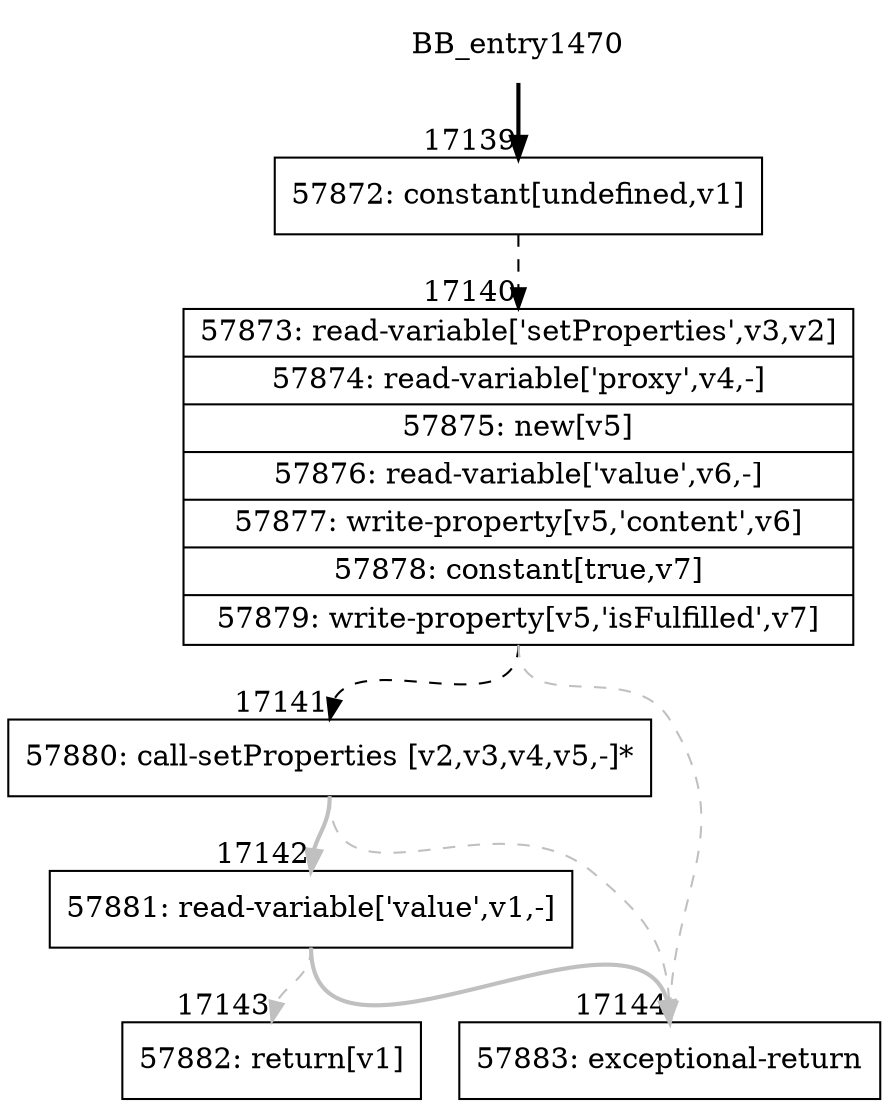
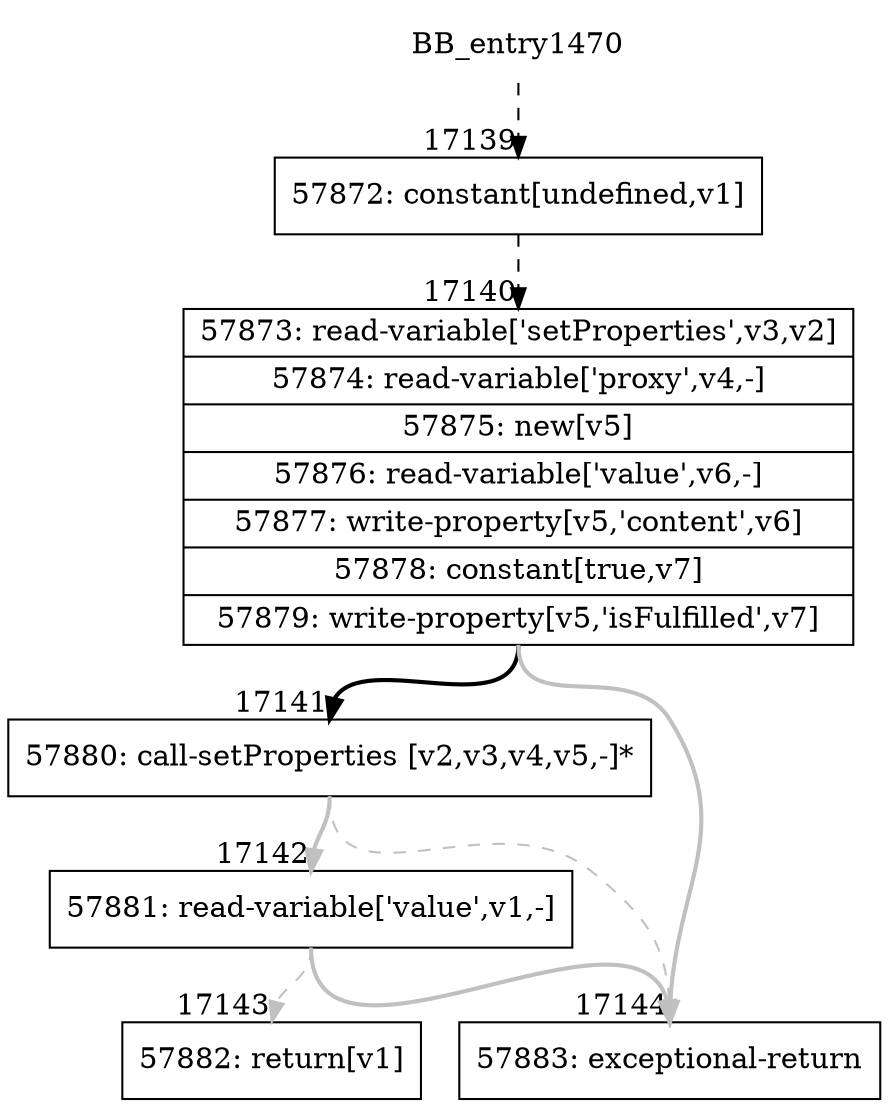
(518, 110) -> (518, 110)
(434, 683) -> (434, 683)
(692, 767) -> (692, 767)
